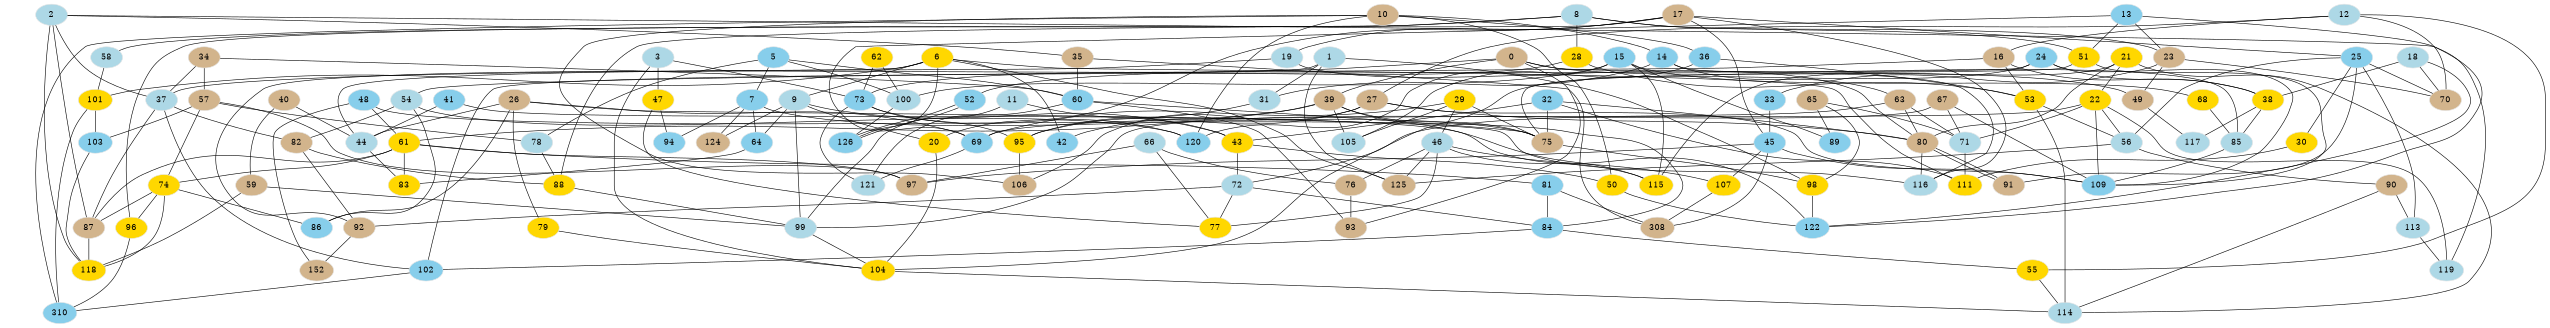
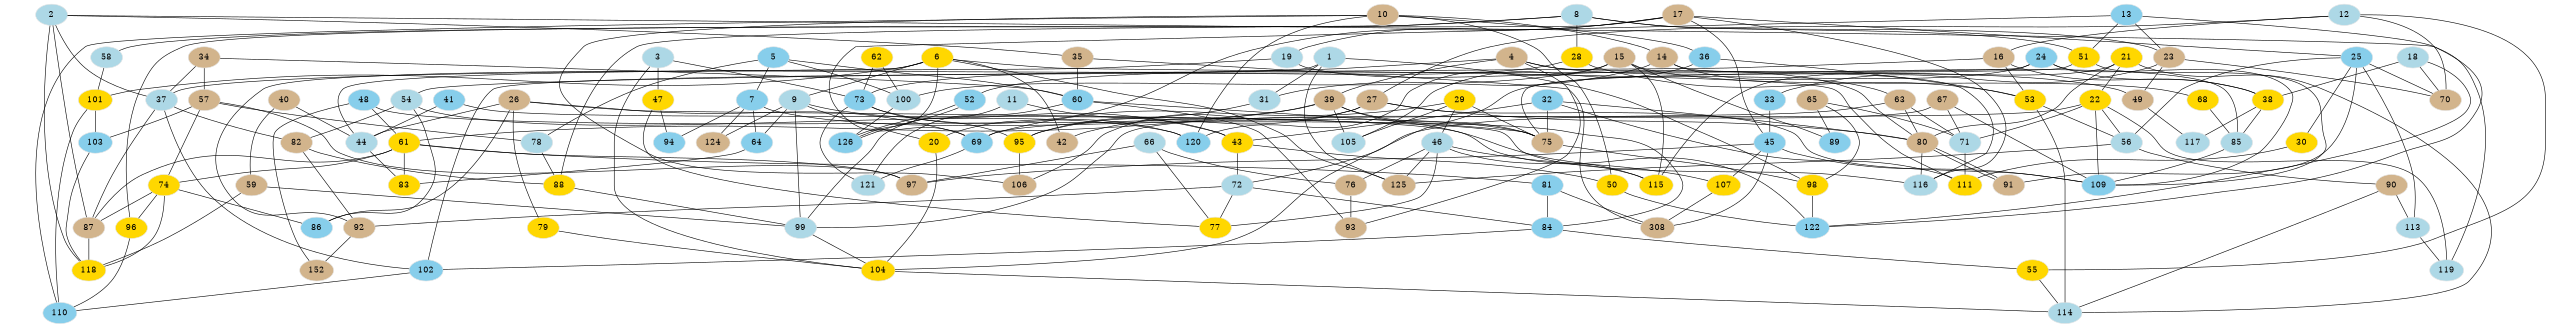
(1512, 57) -> (1512, 57)
(1620, 57) -> (1620, 57)
(1662, 57) -> (1662, 57)
(1062, 143) -> (1062, 143)
(60, 313) -> (60, 313)
